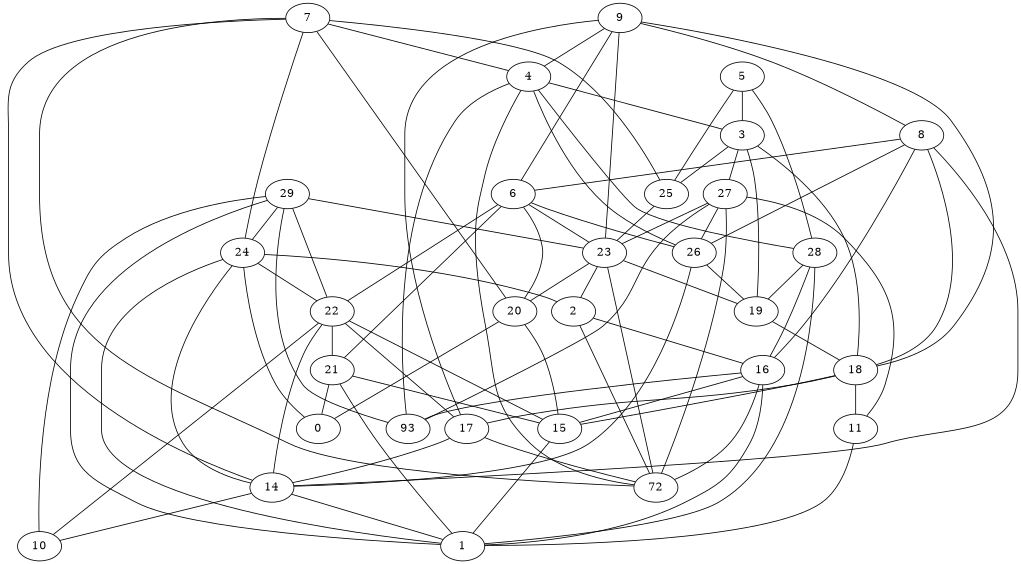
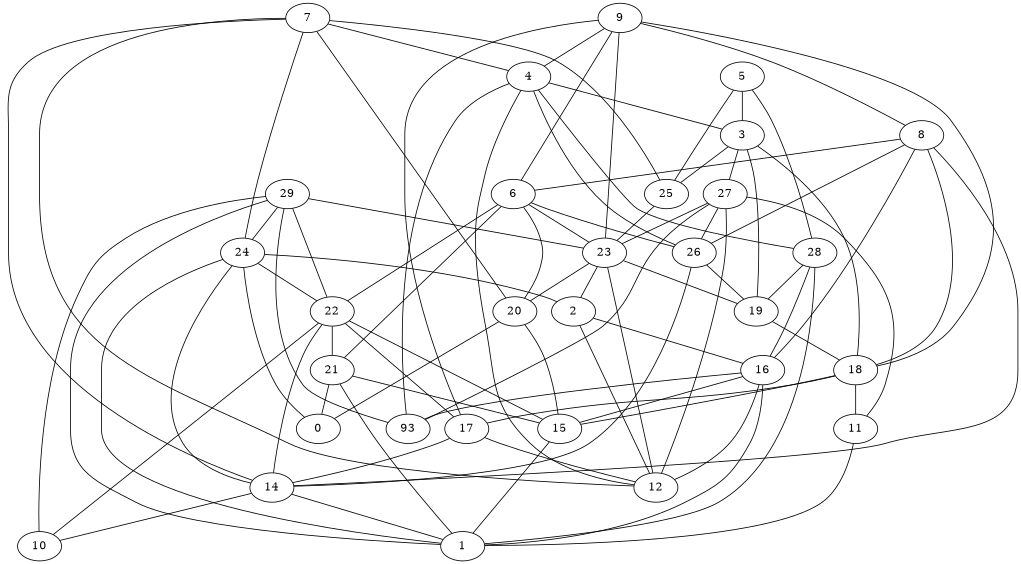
(656, 488) -> (656, 488)
